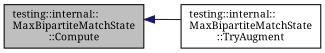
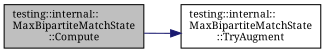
(168, 19) -> (157, 33)
